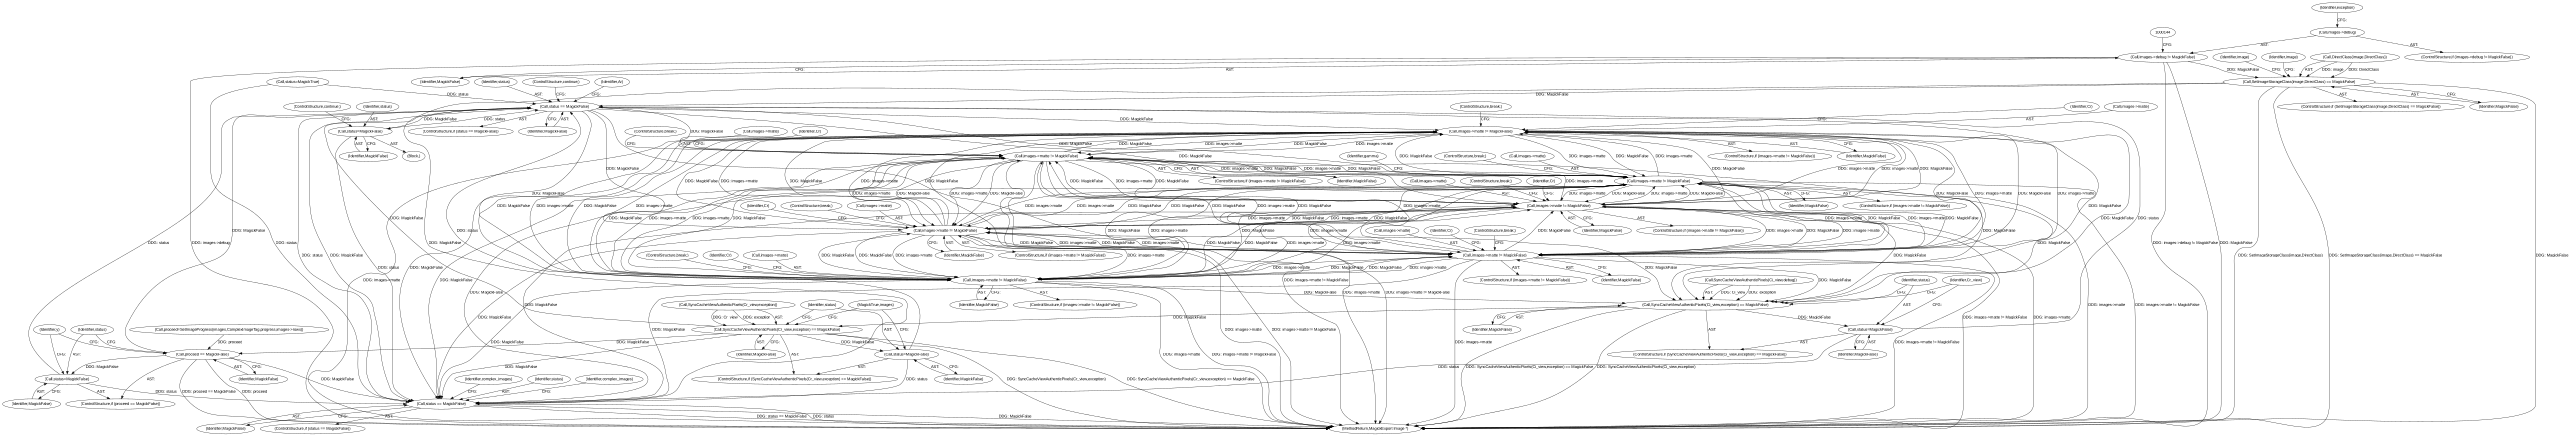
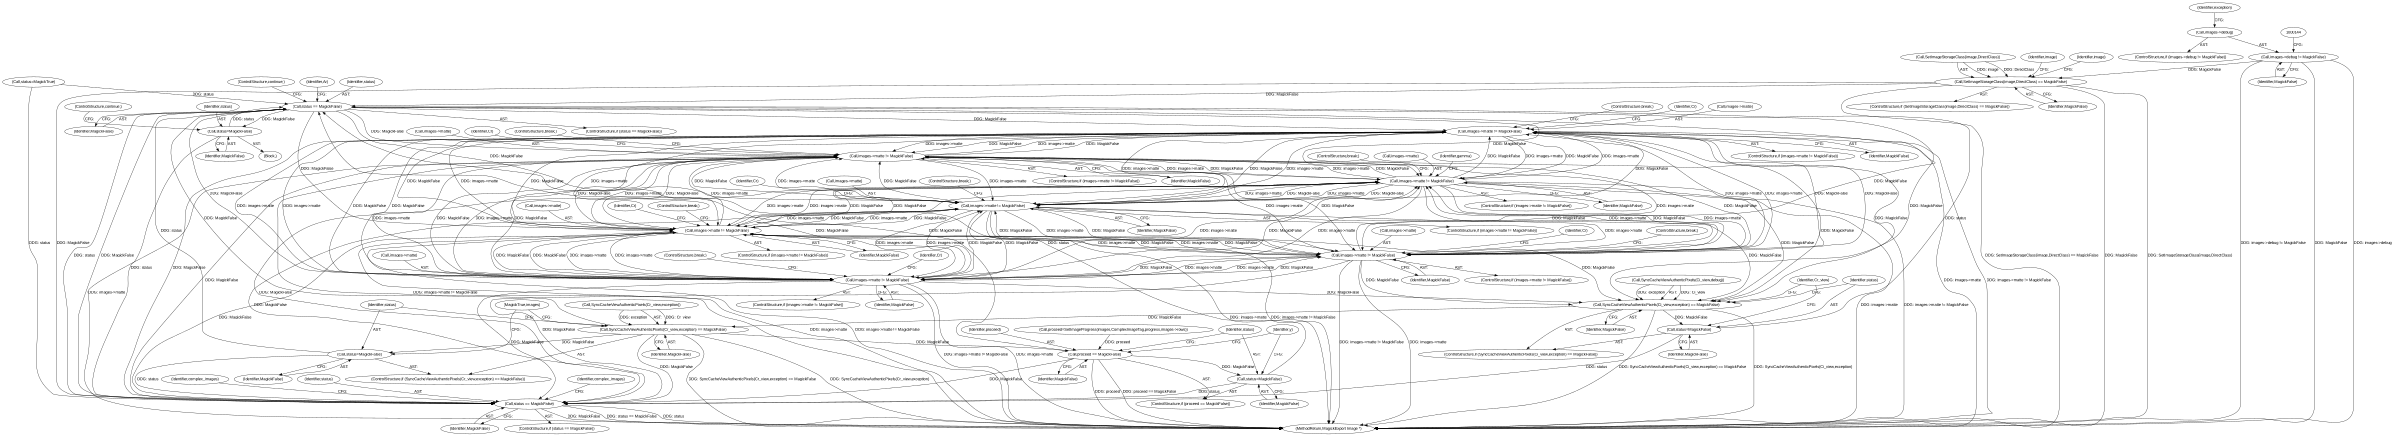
(2355, 57) -> (1958, 57)
none -> (985, 330)
